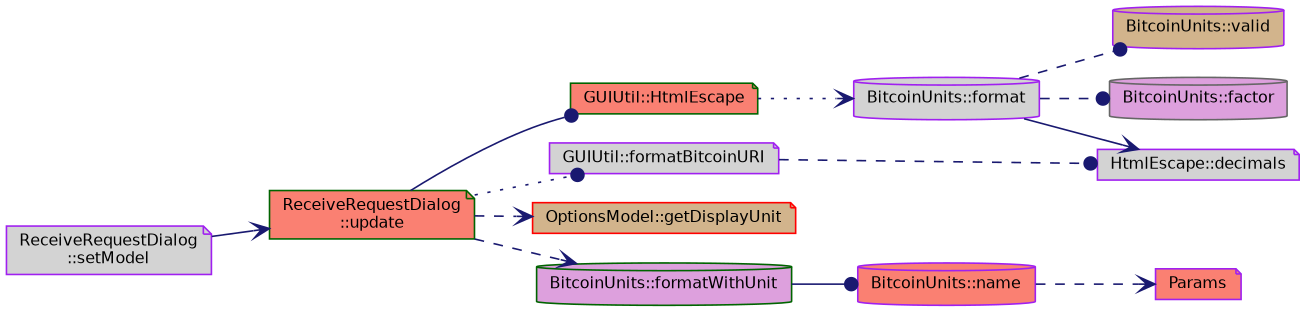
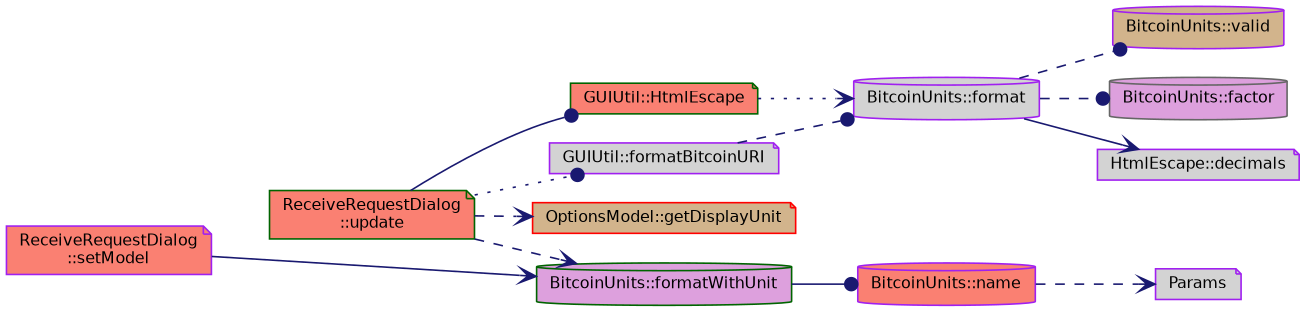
(932, 161) -> (789, 132)
(233, 234) -> (366, 266)
(109, 250) -> (109, 250)
(1198, 284) -> (1198, 284)
